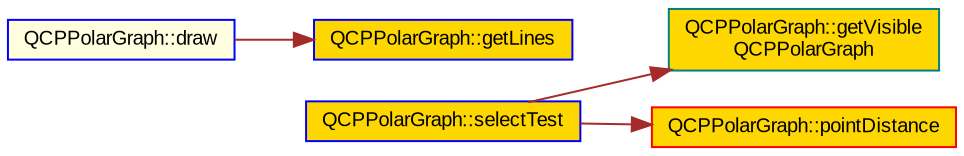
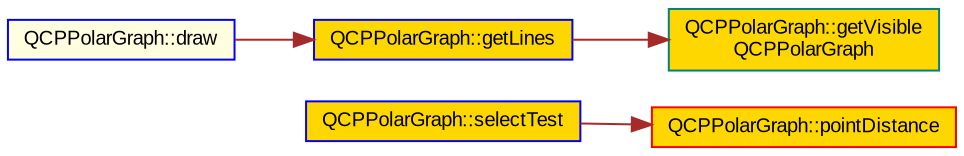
(590, 88) -> (610, 40)
